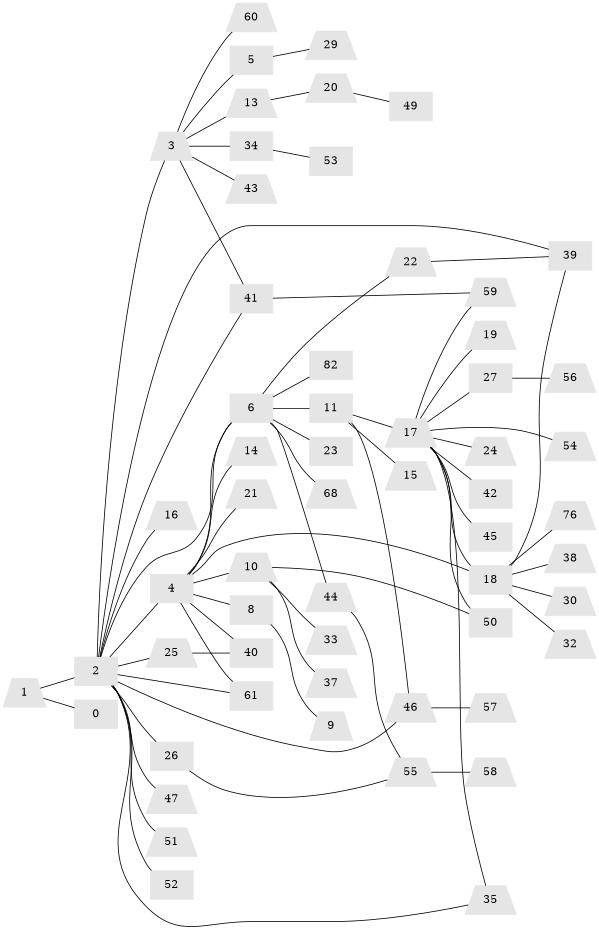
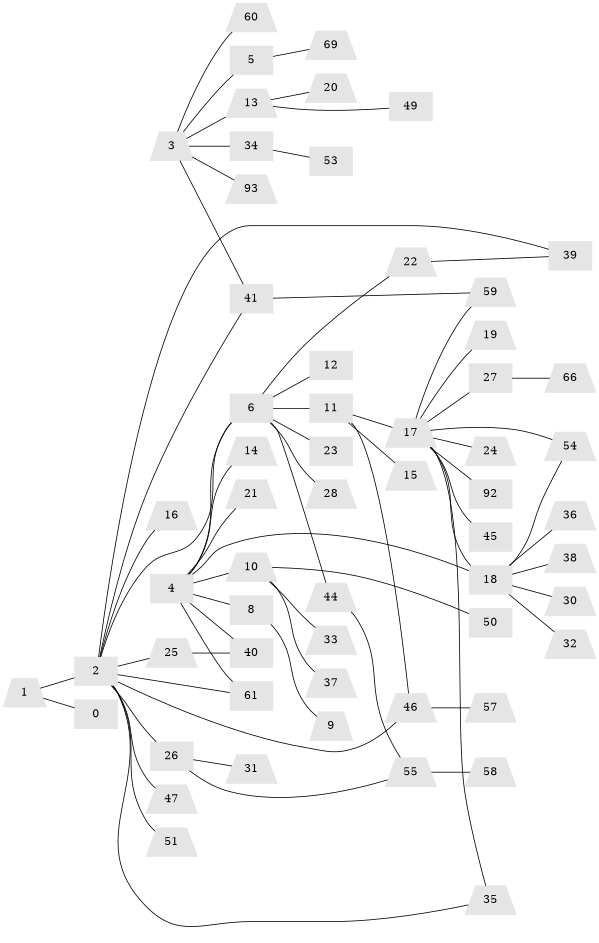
(331, 45) -> (331, 45)
(371, 97) -> (331, 110)
(251, 189) -> (251, 189)
(331, 365) -> (331, 365)
(570, 378) -> (570, 378)
(115, 406) -> none
(539, 420) -> (537, 514)
(331, 494) -> (331, 494)
(491, 494) -> (491, 494)
(570, 516) -> (570, 516)
(450, 545) -> none
(134, 630) -> none
none -> (251, 769)
(172, 885) -> none
